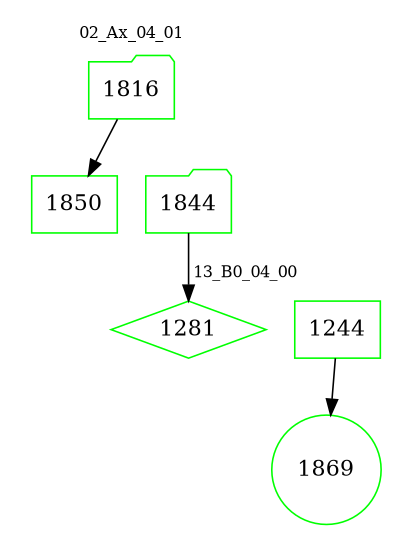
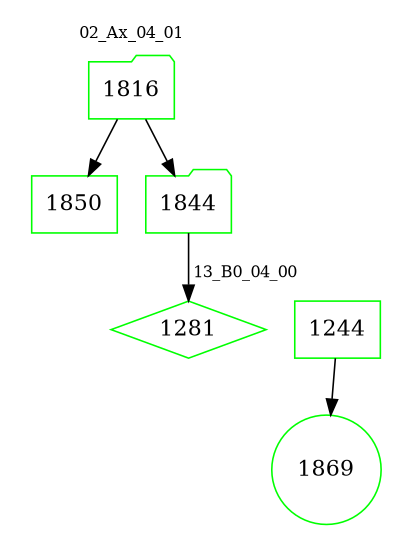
none -> (156, 140)
